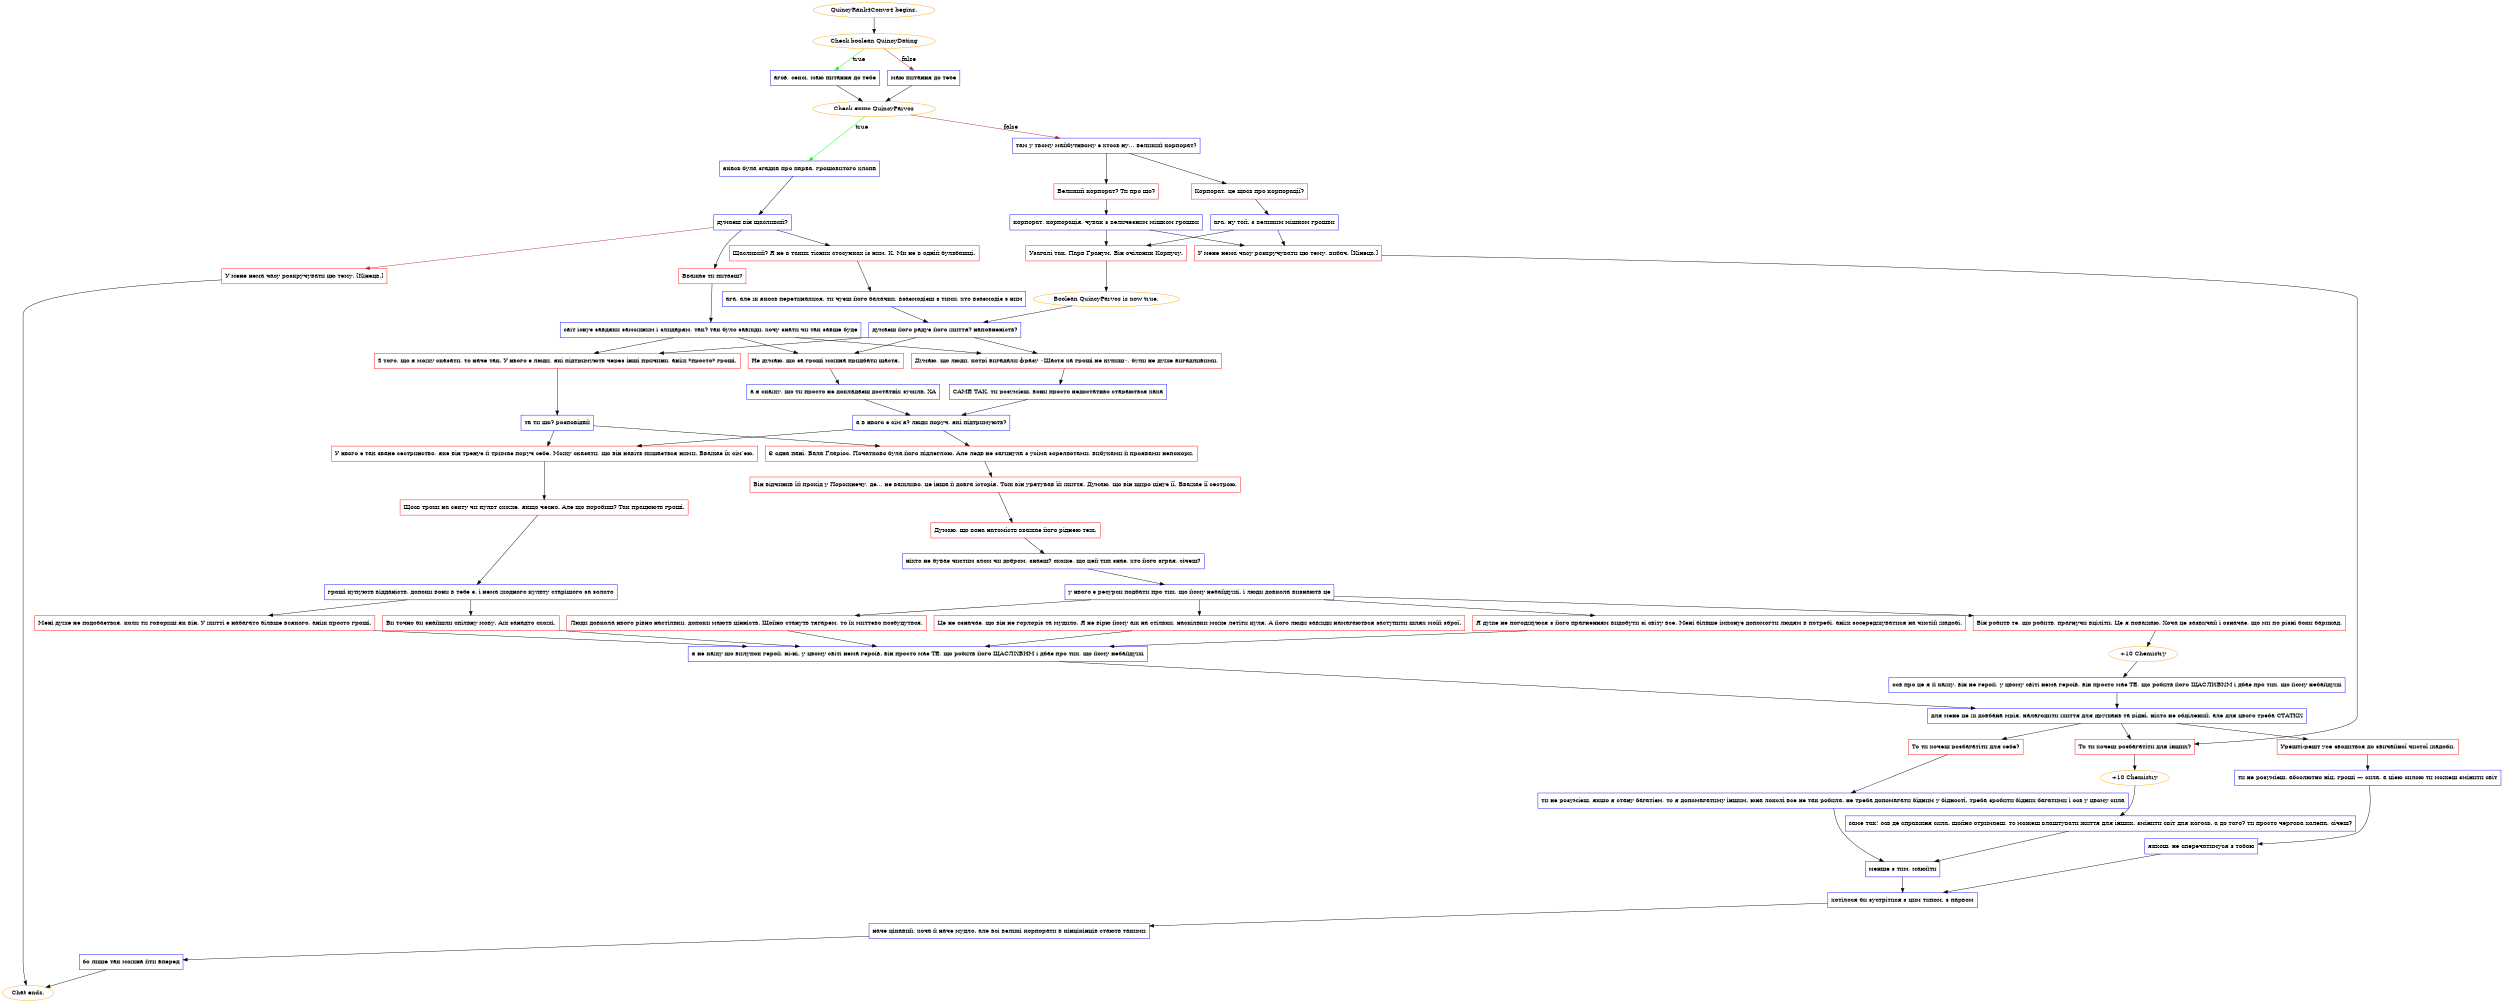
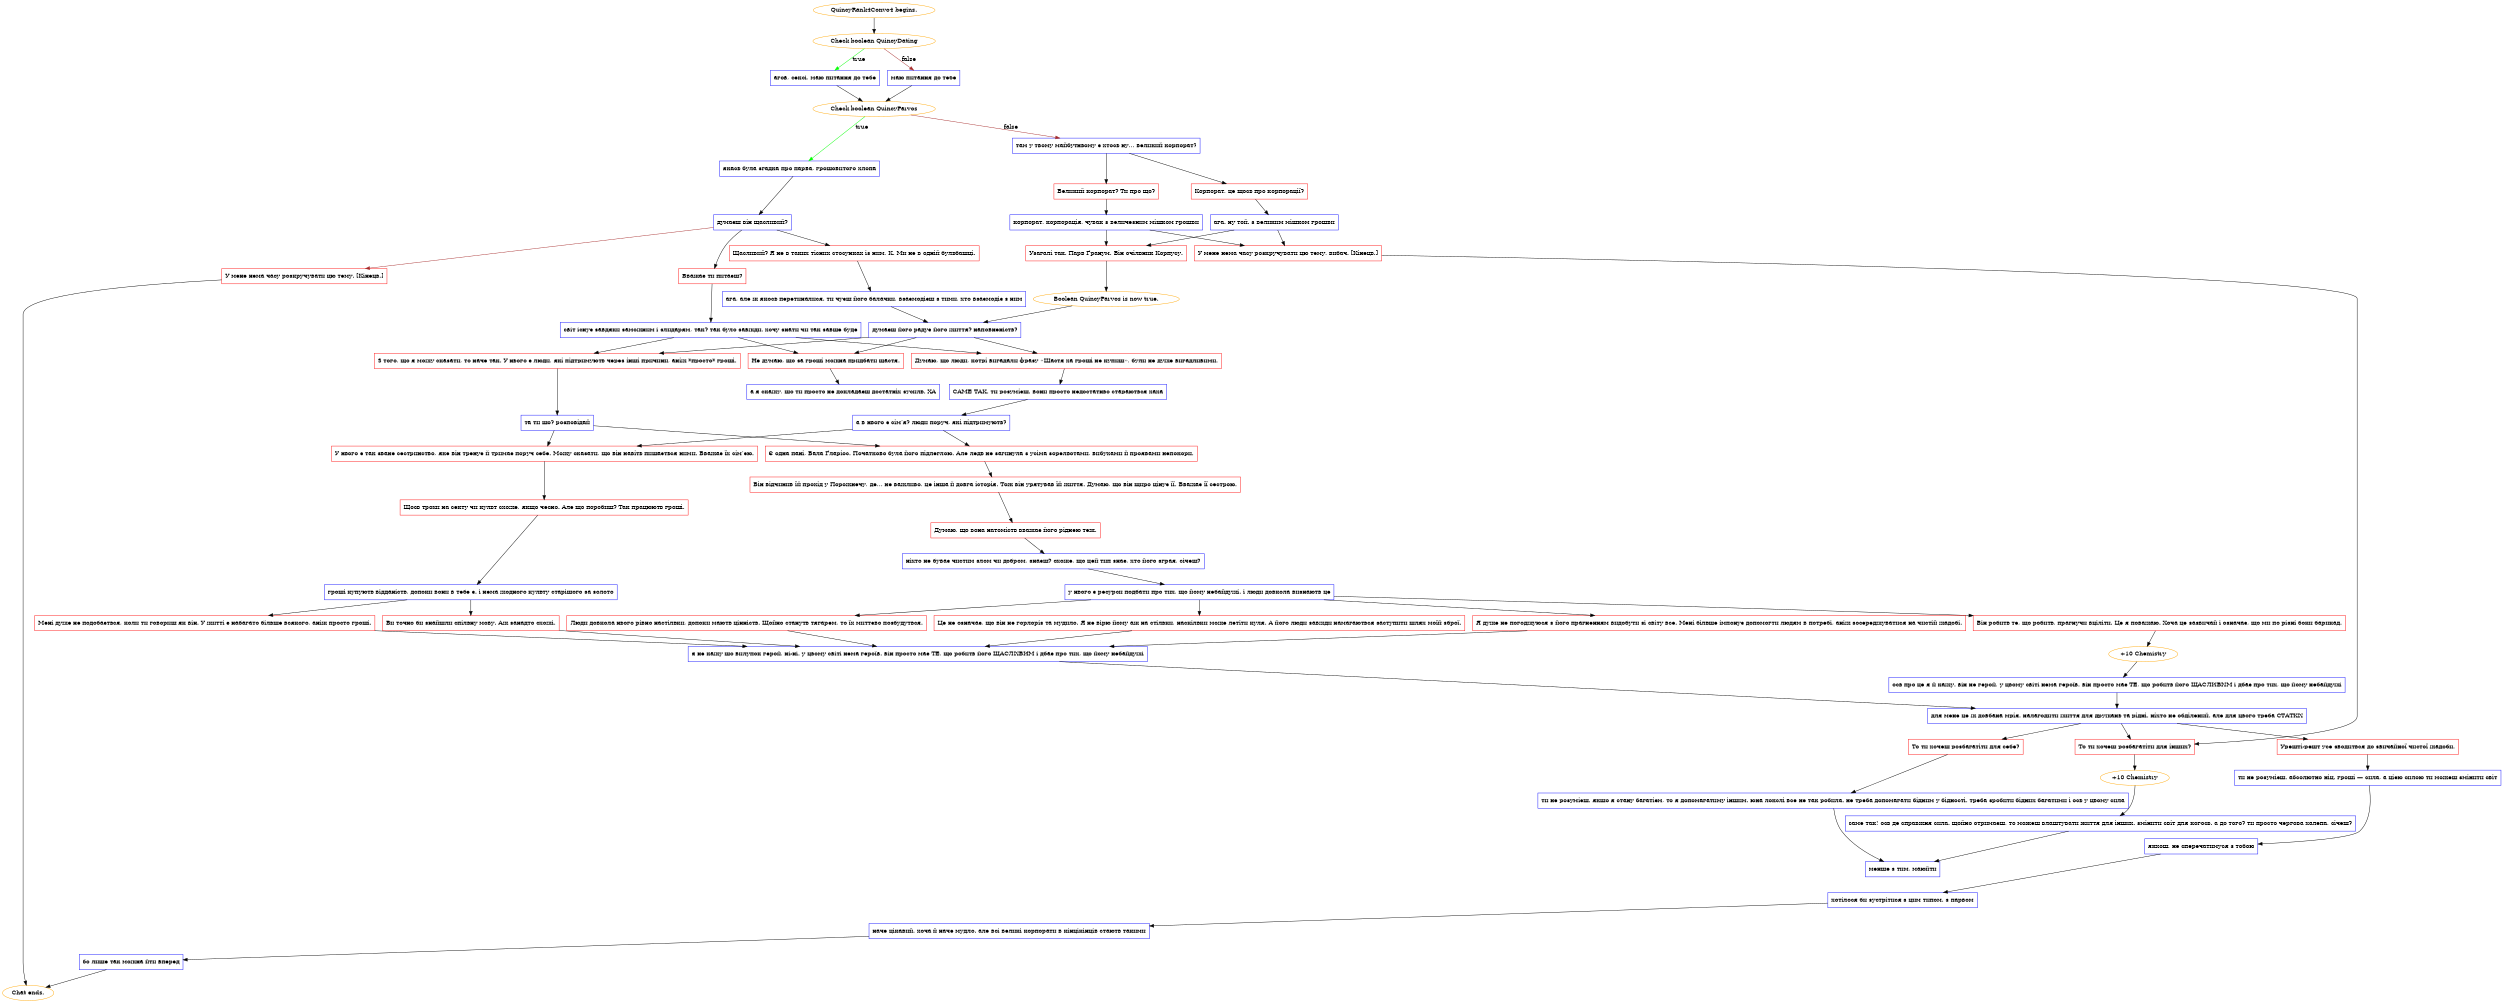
(874, 109) -> (874, 109)
(885, 407) -> none
(1903, 883) -> none
